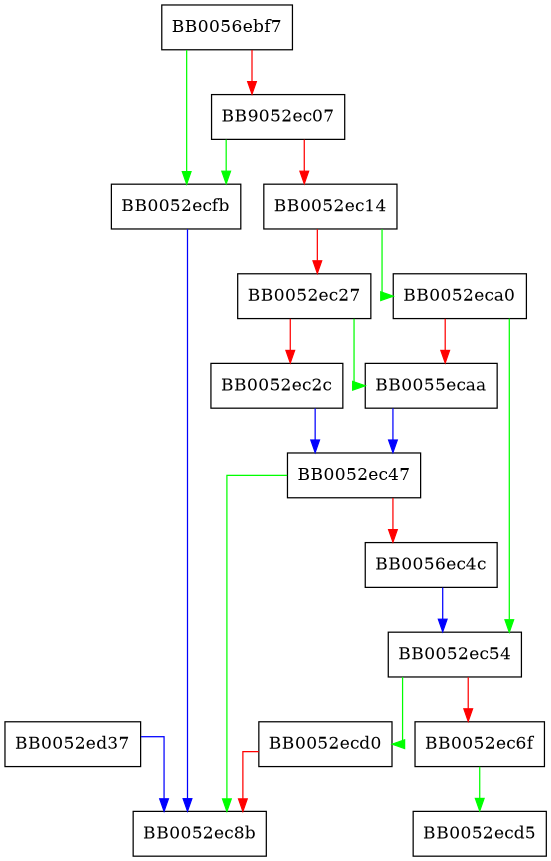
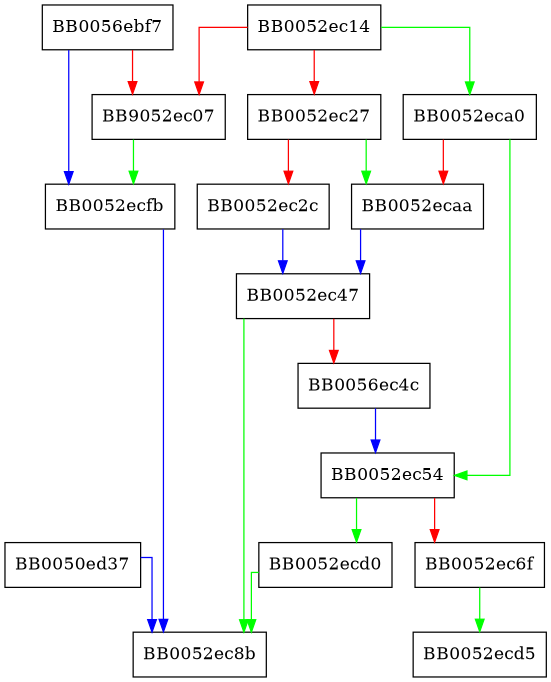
(187, 111) -> (69, 111)
(304, 155) -> (199, 30)
(431, 386) -> (418, 207)
(73, 744) -> (73, 565)
(243, 767) -> (251, 592)
